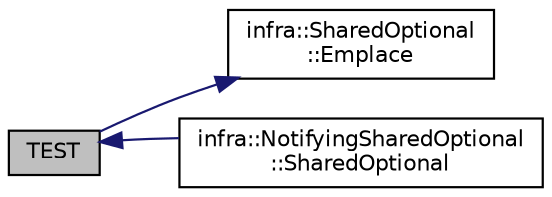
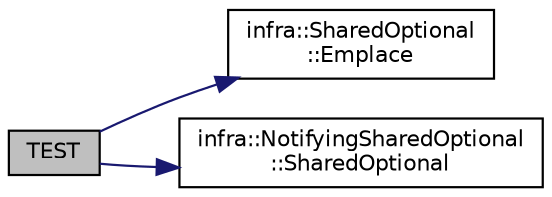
(151, 139) -> (128, 166)
